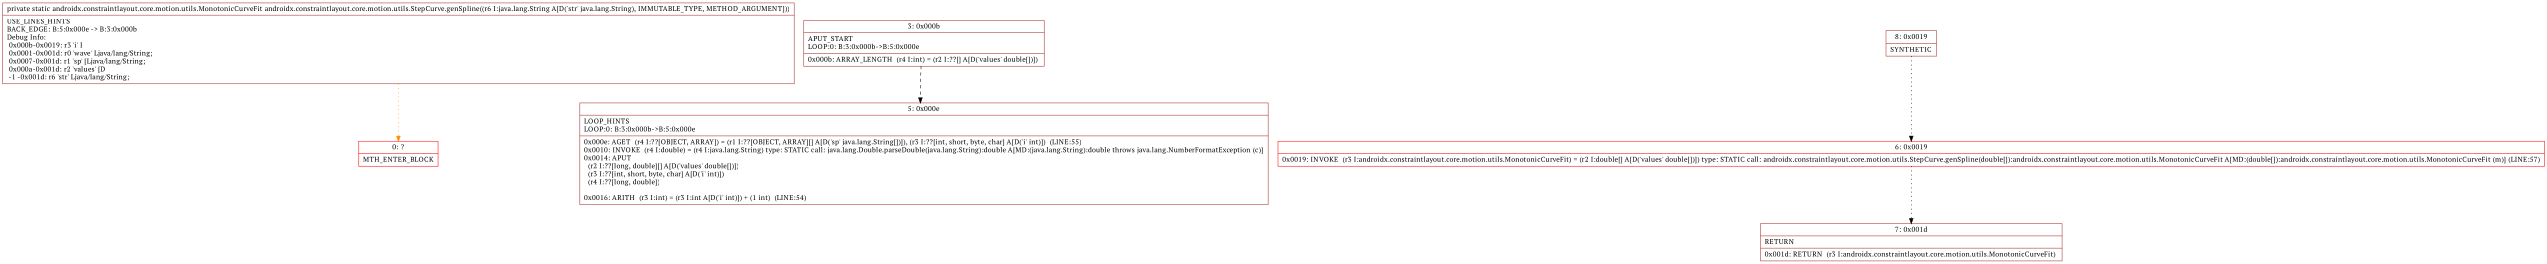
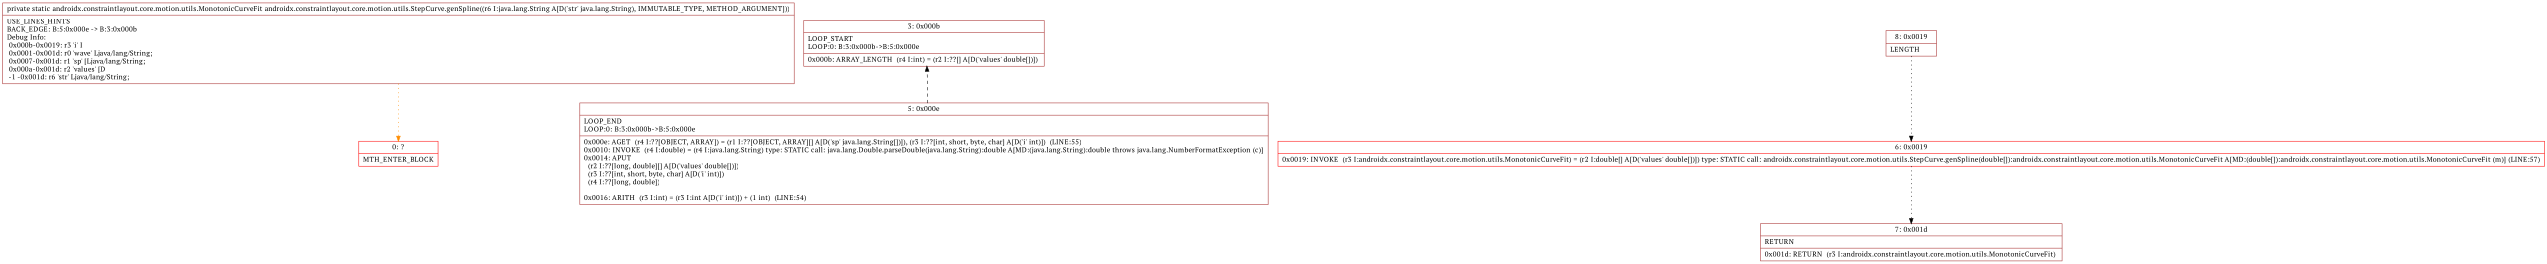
(831, 39) -> (831, 39)
(1911, 49) -> (1905, 49)
(921, 82) -> (928, 87)
(607, 121) -> (603, 121)
